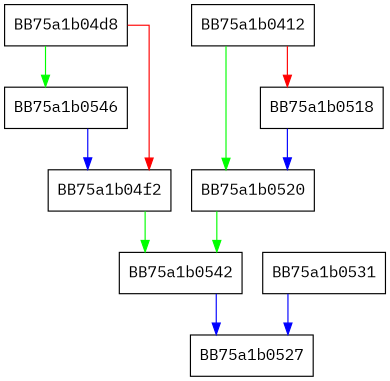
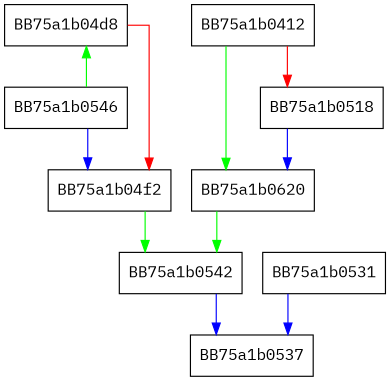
(46, 61) -> (86, 72)
(253, 190) -> (253, 190)
(252, 356) -> (252, 356)
